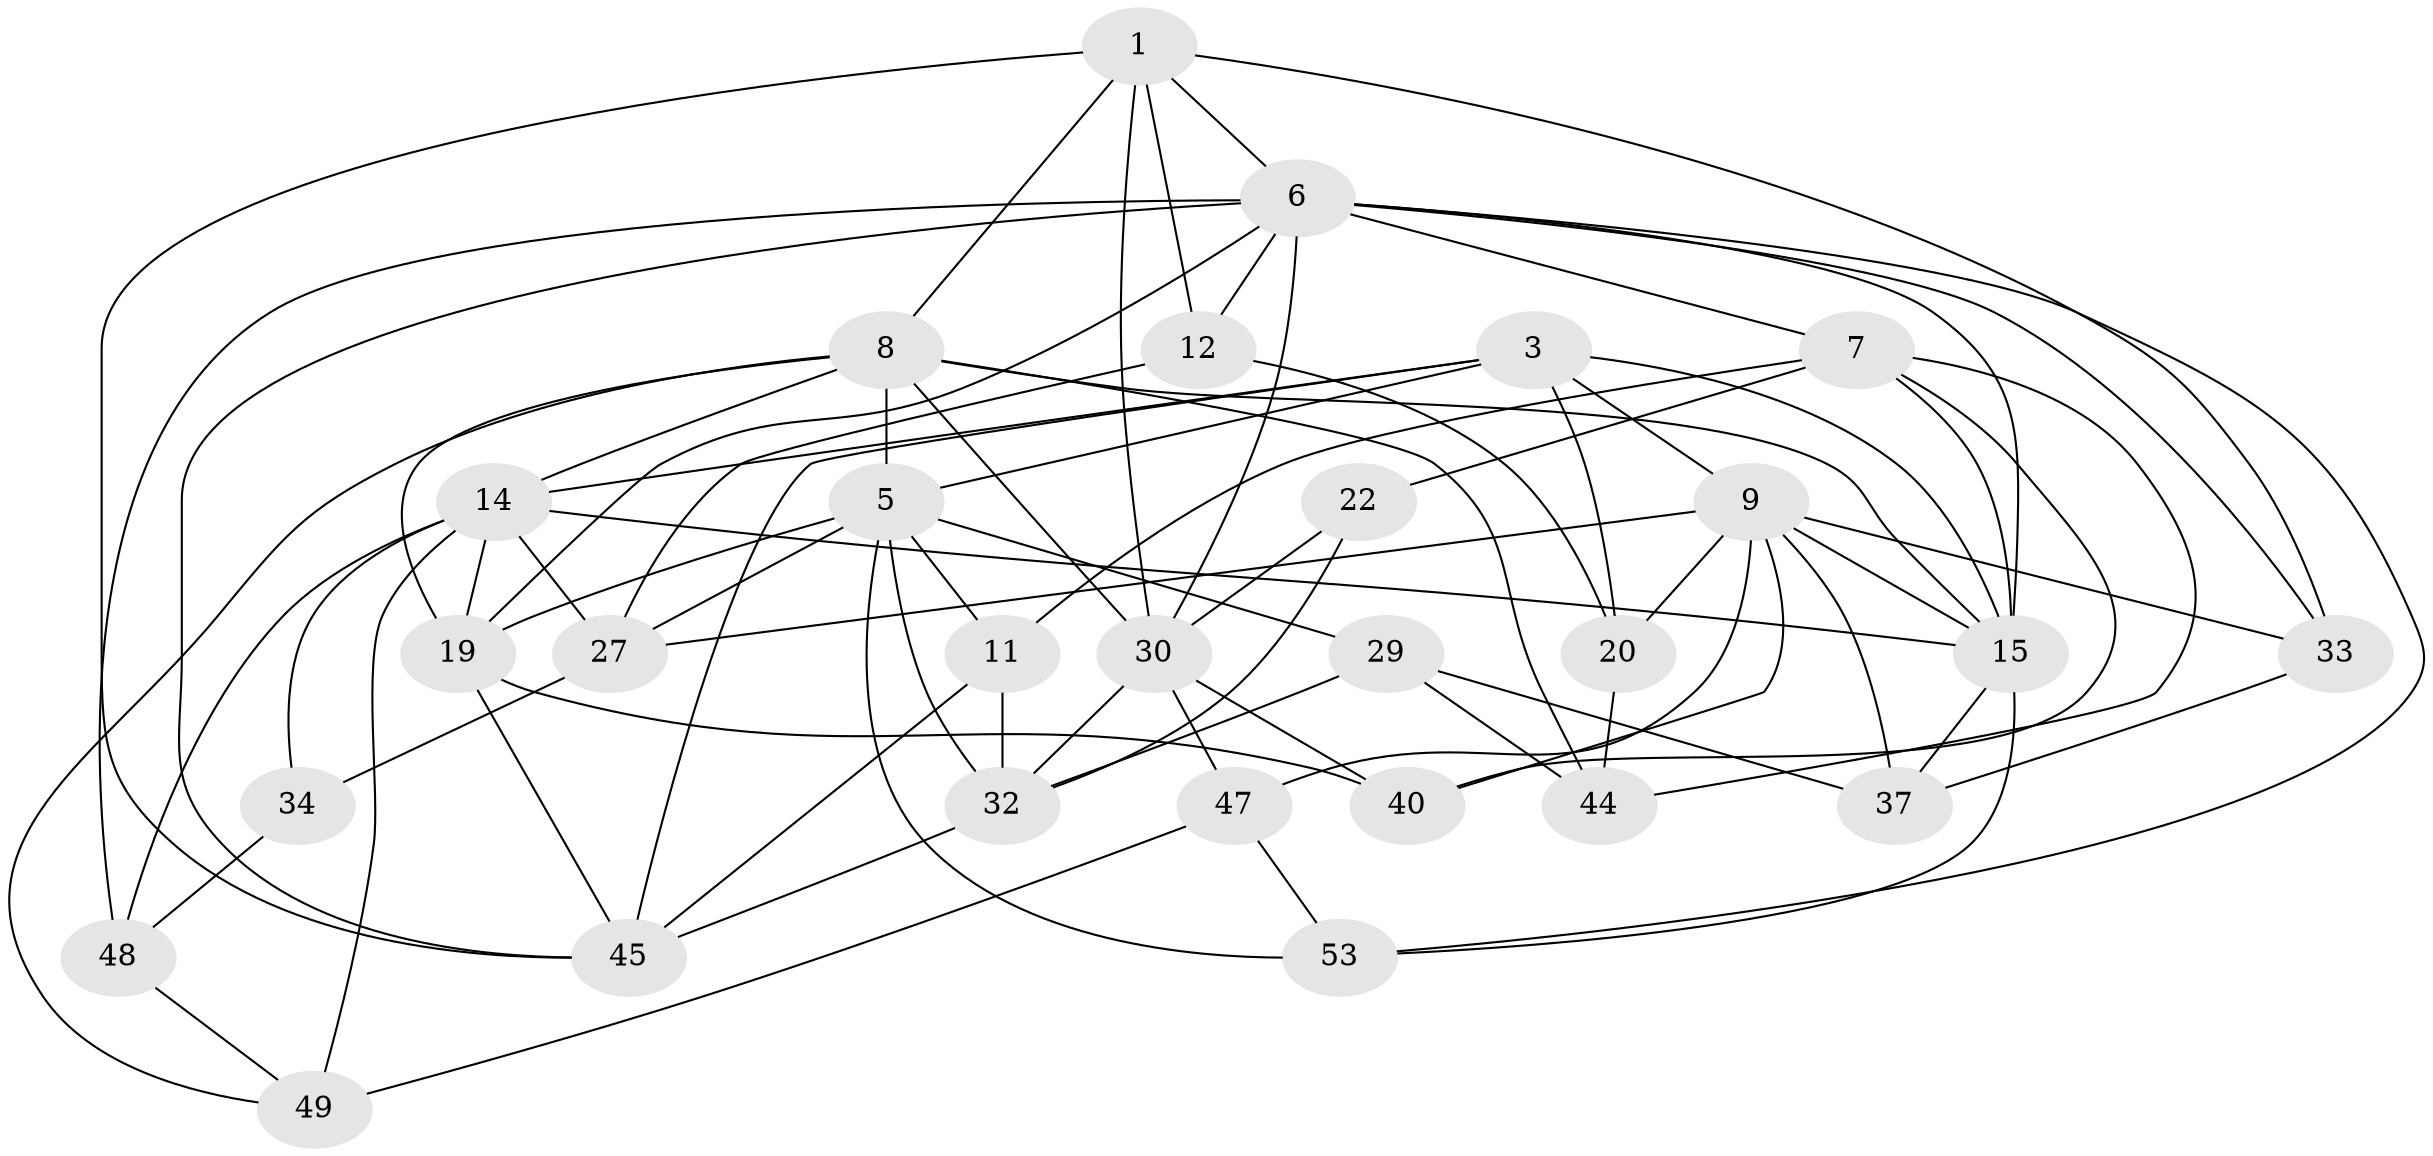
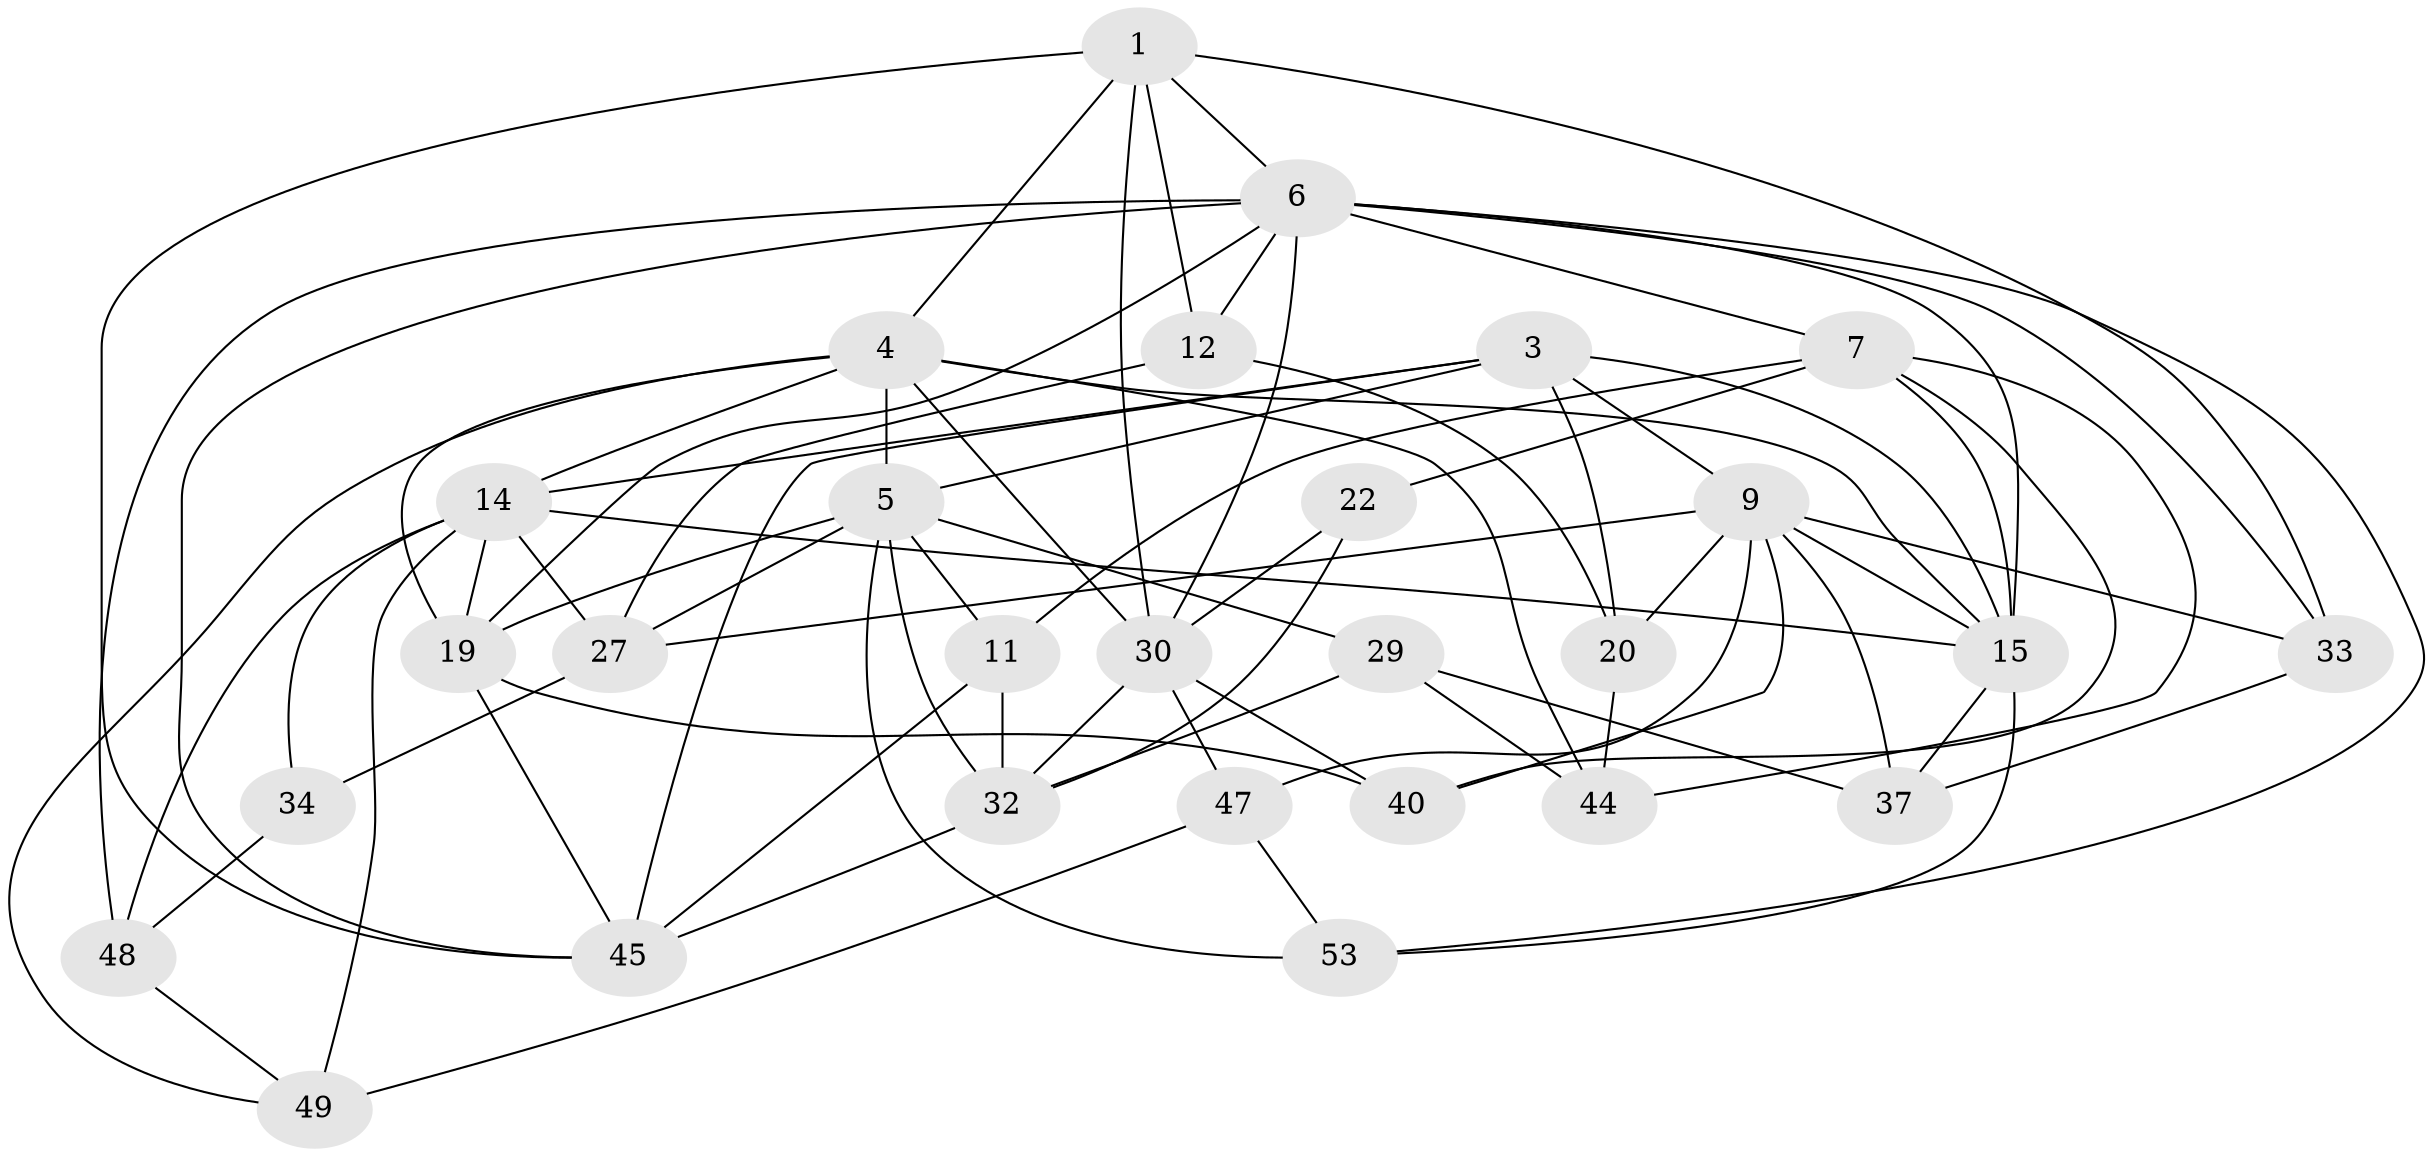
(886, 350) -> (886, 350)
